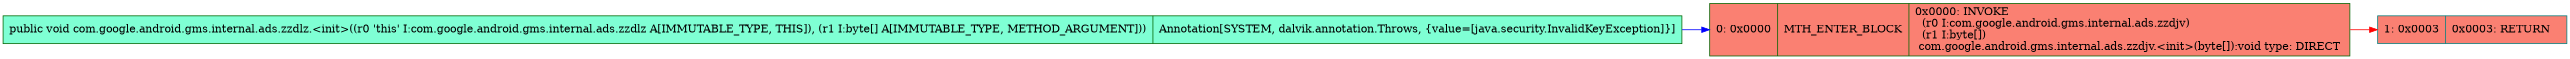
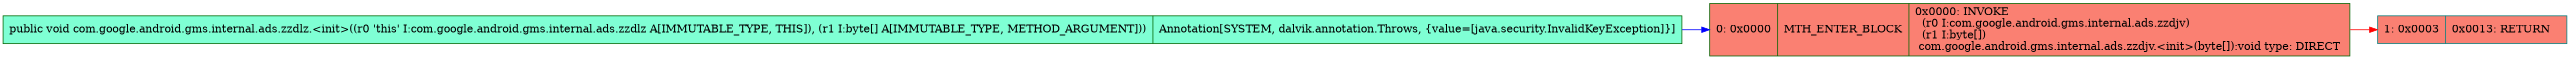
(2506, 29) -> (2506, 29)
